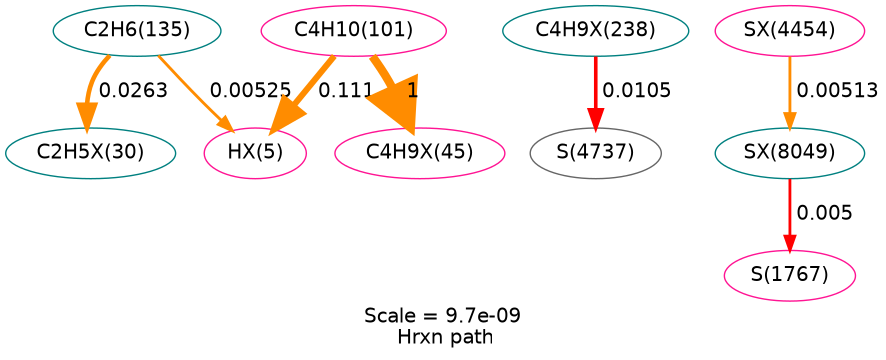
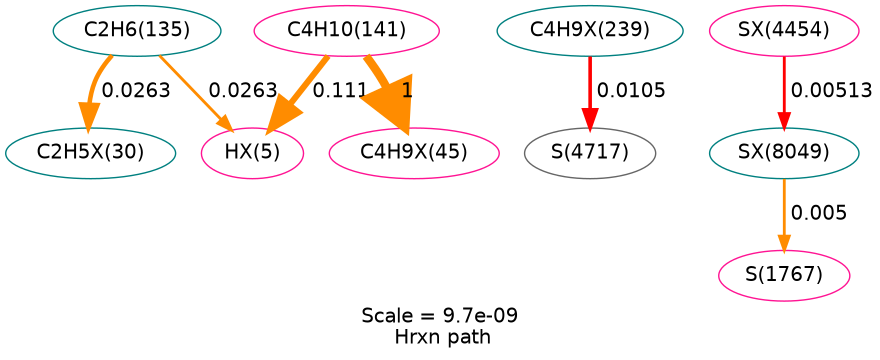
(354, 31) -> (347, 31)
(596, 31) -> (590, 31)
(790, 85) -> (784, 85)
(248, 92) -> (241, 92)
(596, 153) -> (590, 153)
(790, 207) -> (784, 207)
